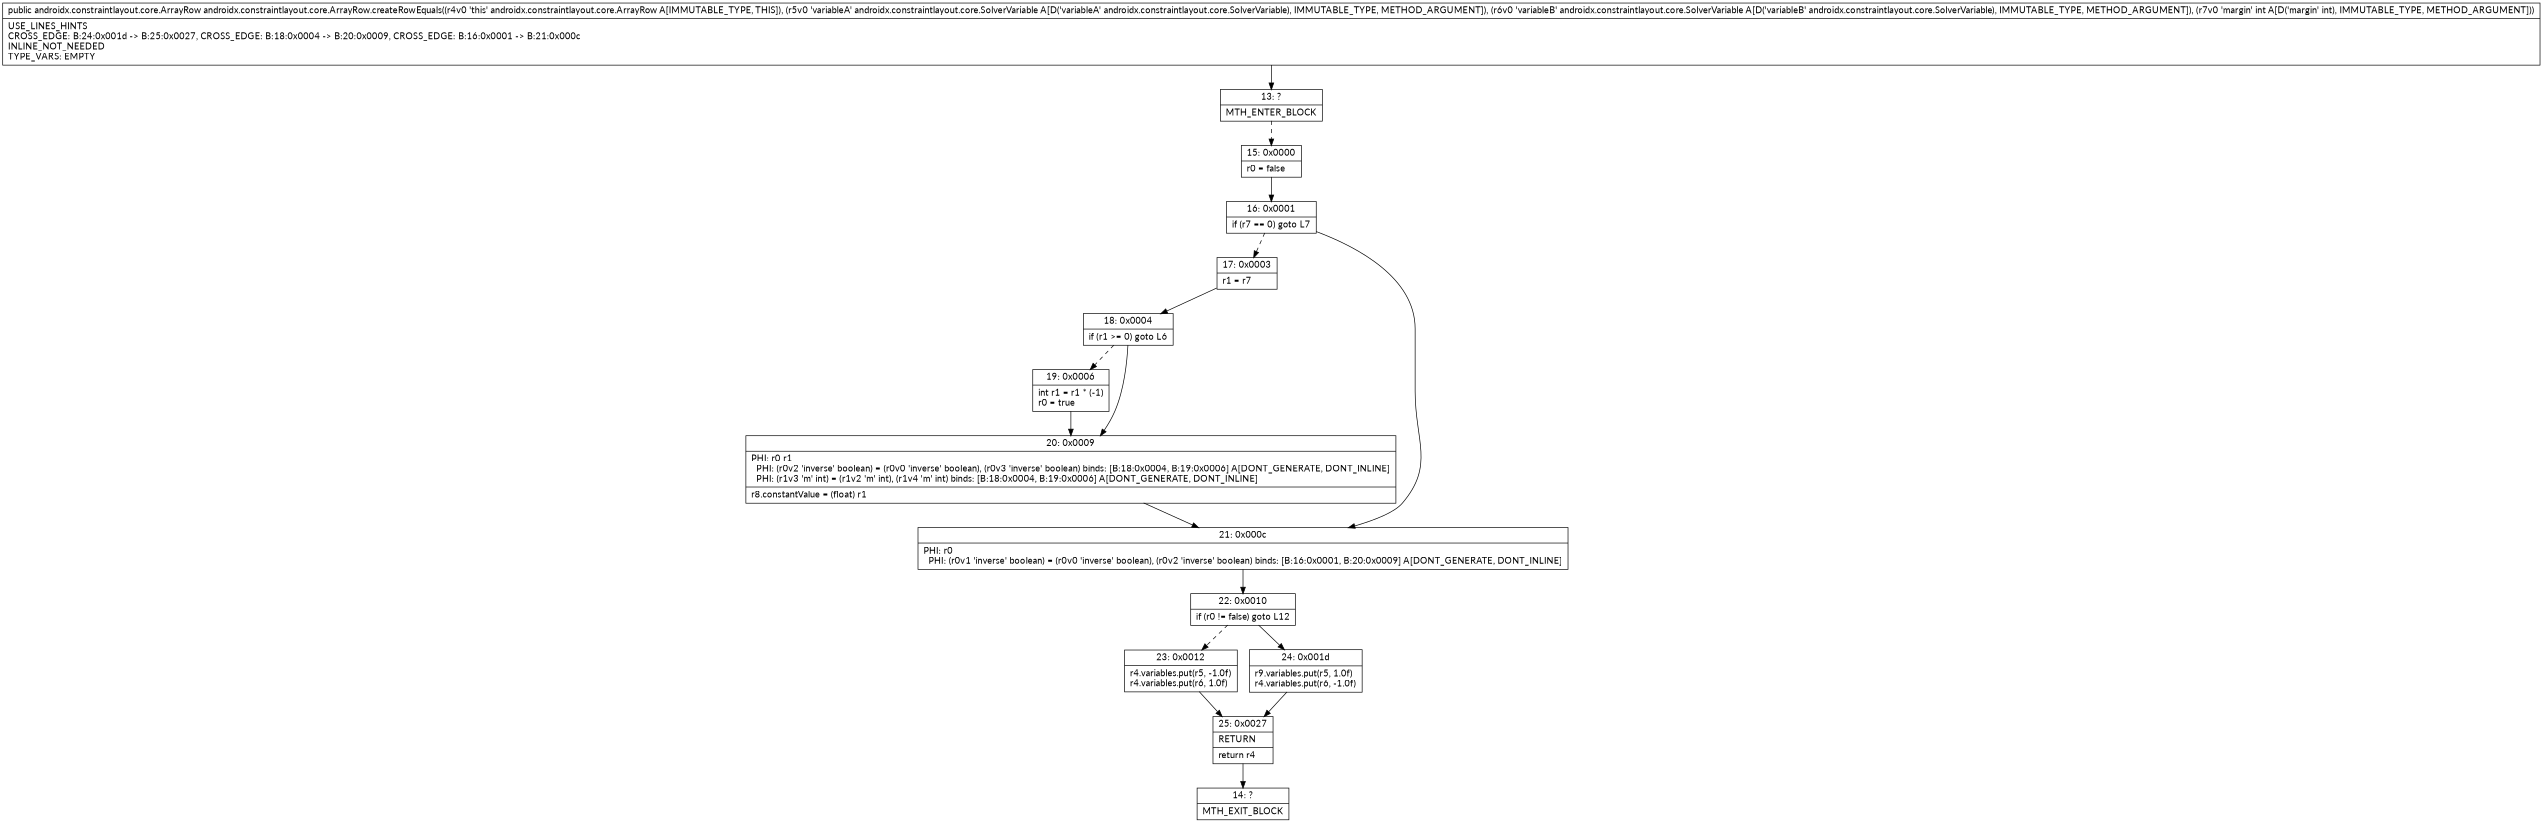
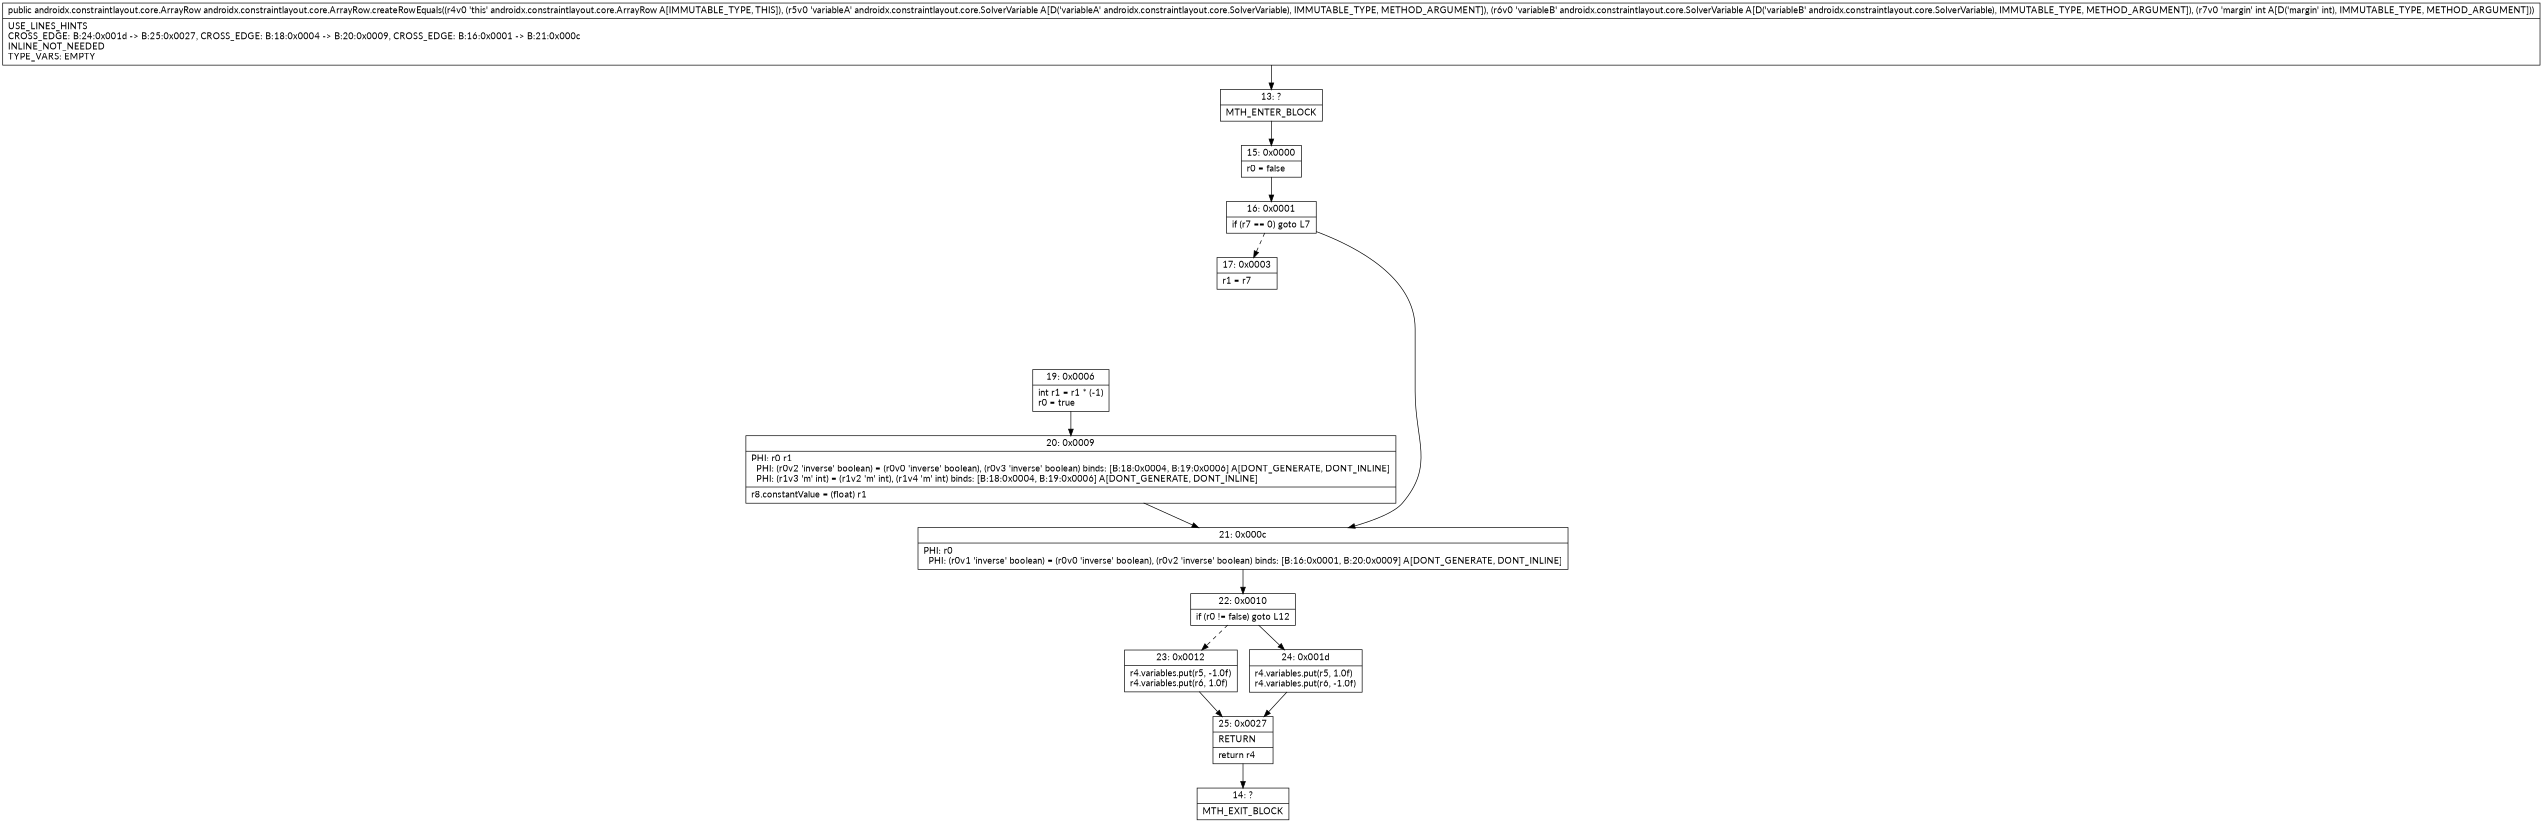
(1271, 130) -> (1271, 130)
(1128, 329) -> none
(1304, 674) -> (1304, 674)
